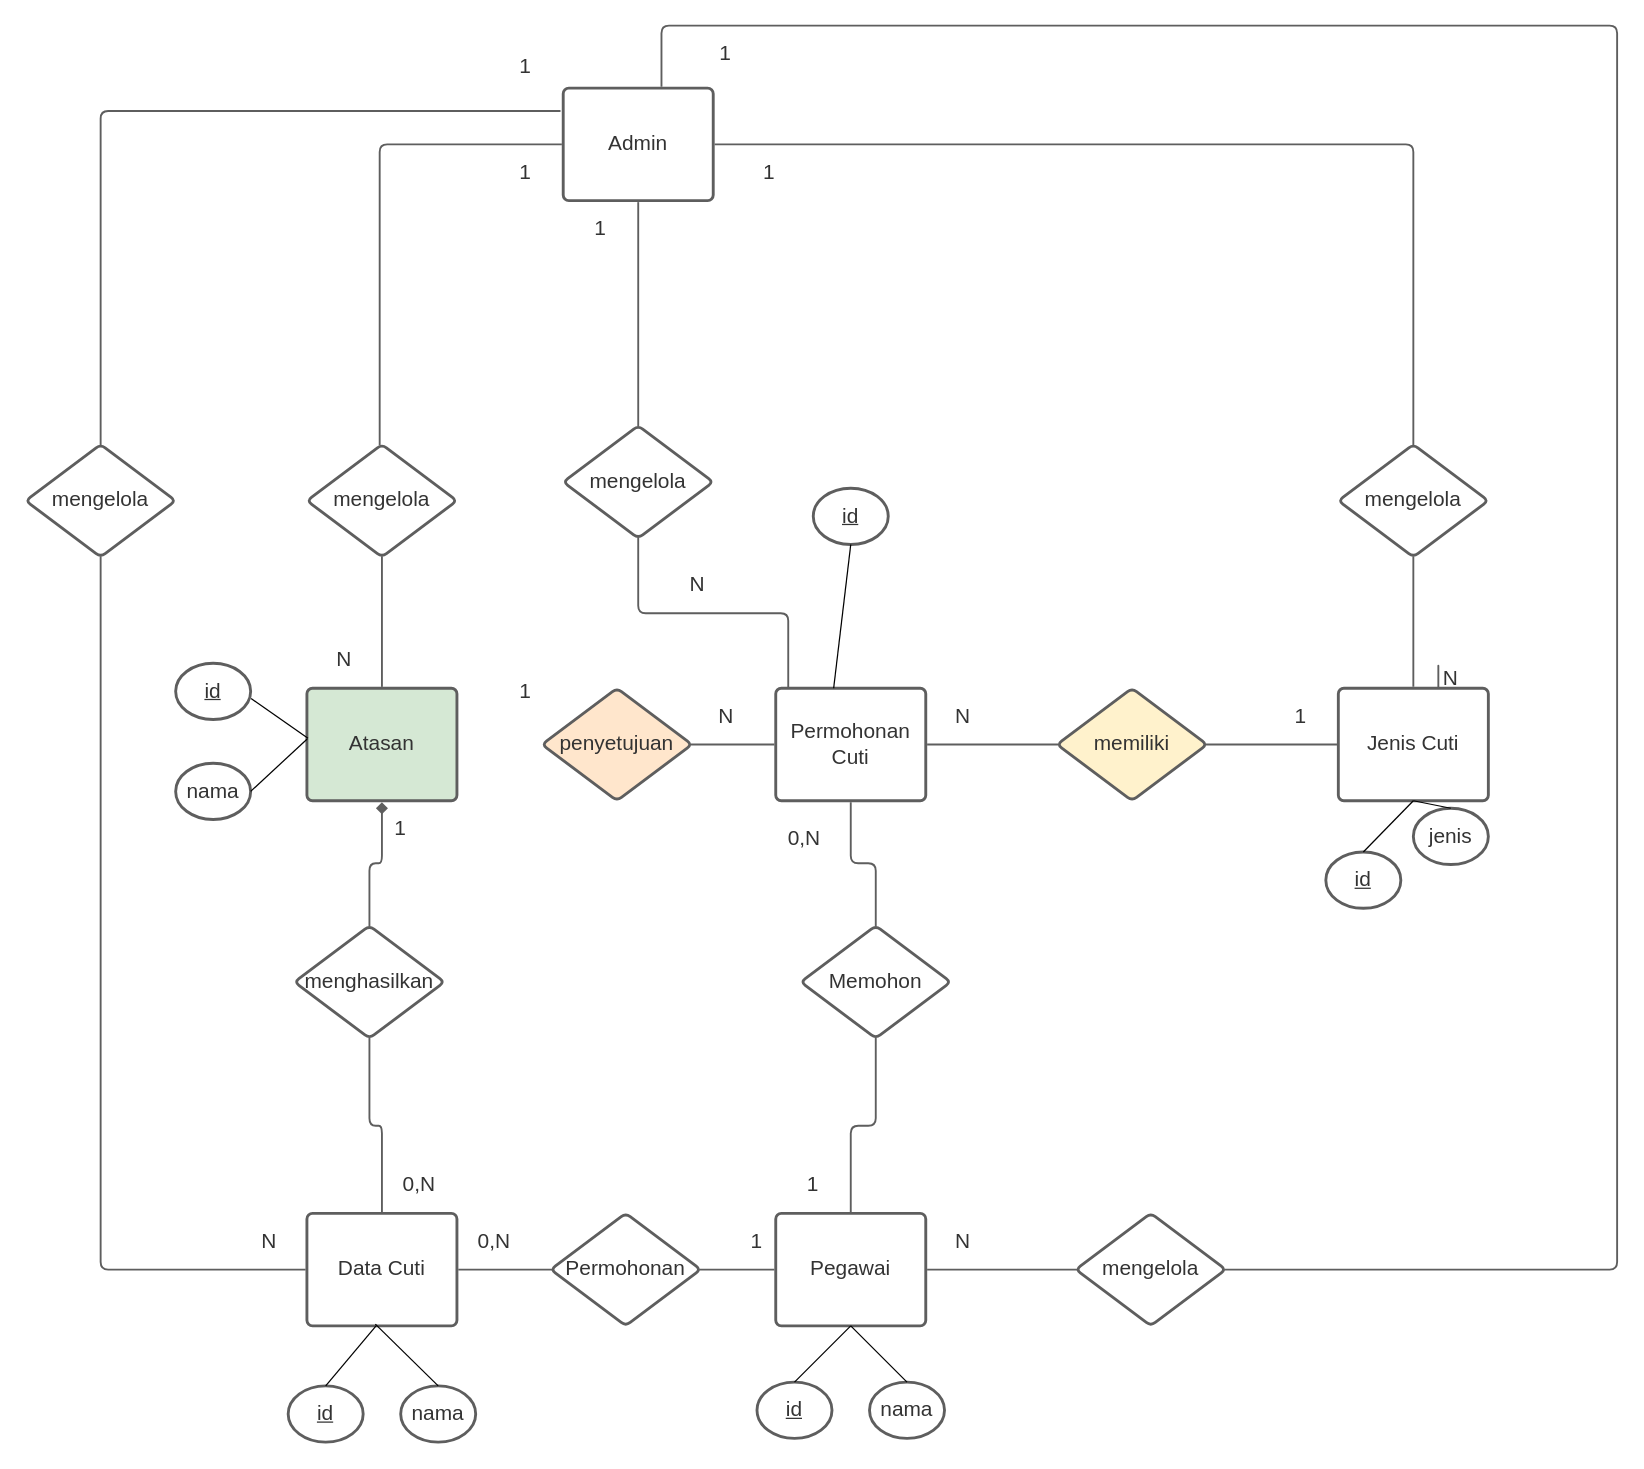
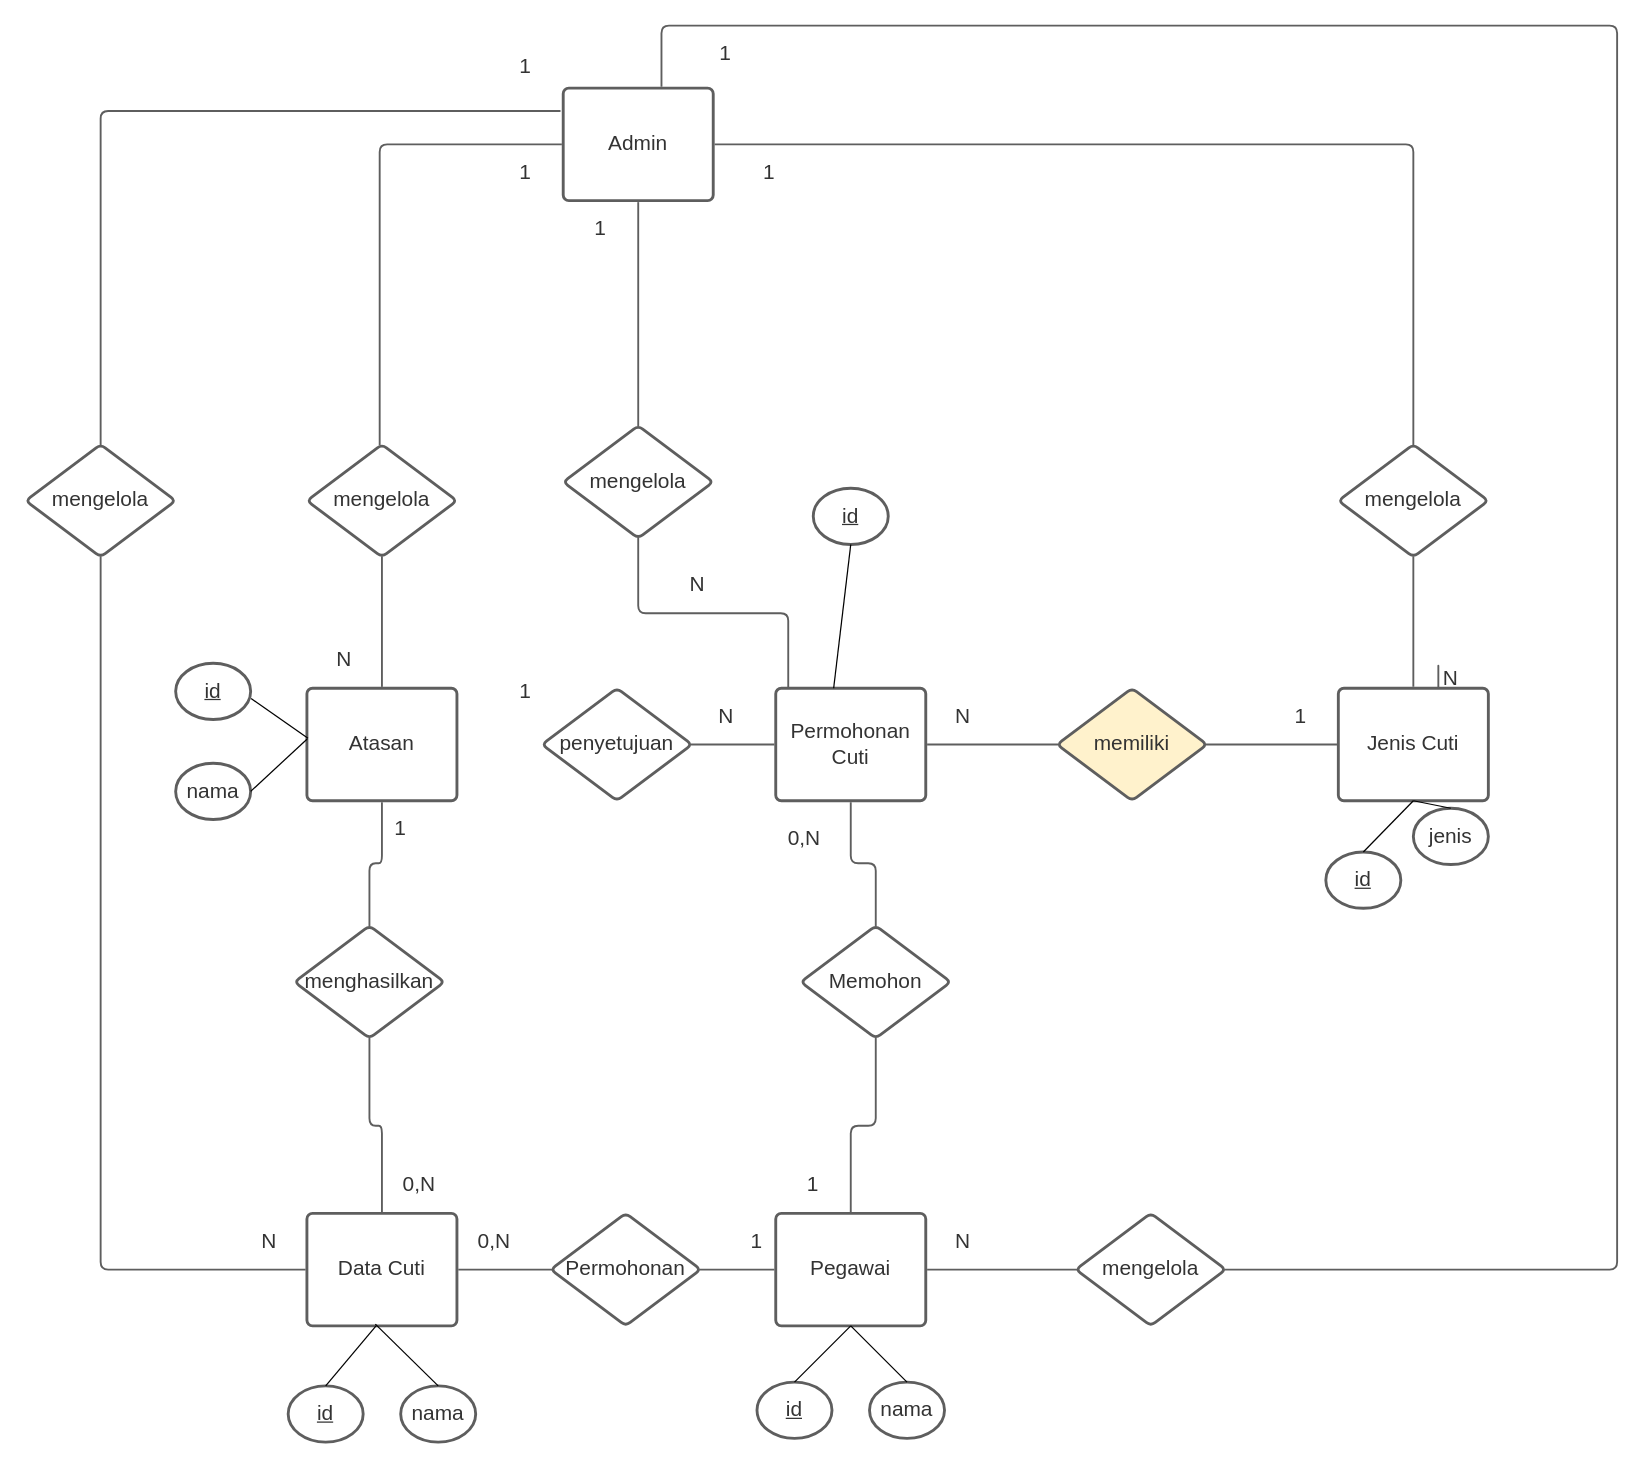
(382, 744) -> (382, 744)
(617, 744) -> (617, 744)
(382, 814) -> (382, 808)
